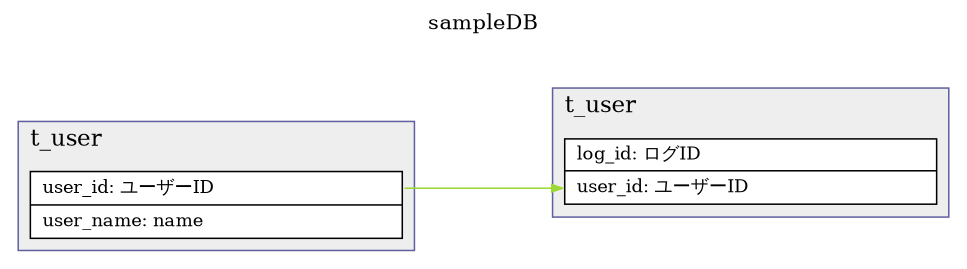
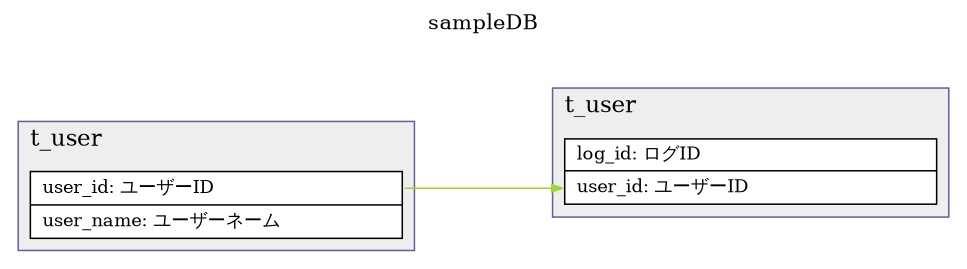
(123, 221) -> (162, 221)
